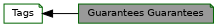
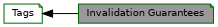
(146, 14) -> (146, 14)
